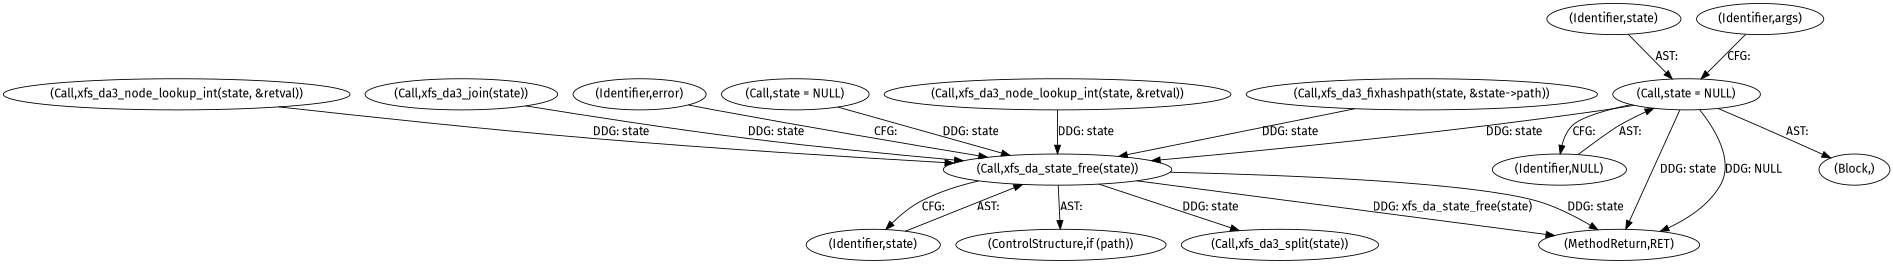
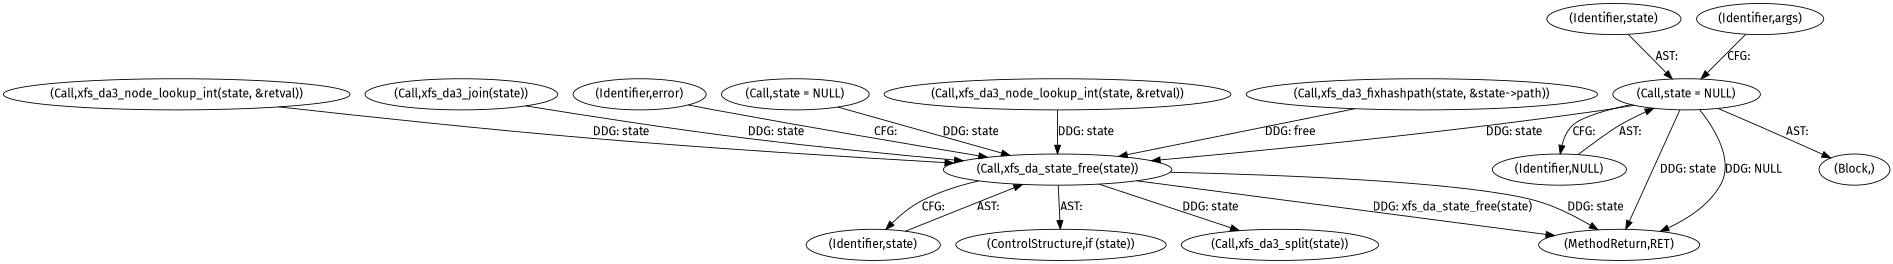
(1290, 132) -> (1290, 132)
(1061, 245) -> (1061, 245)
